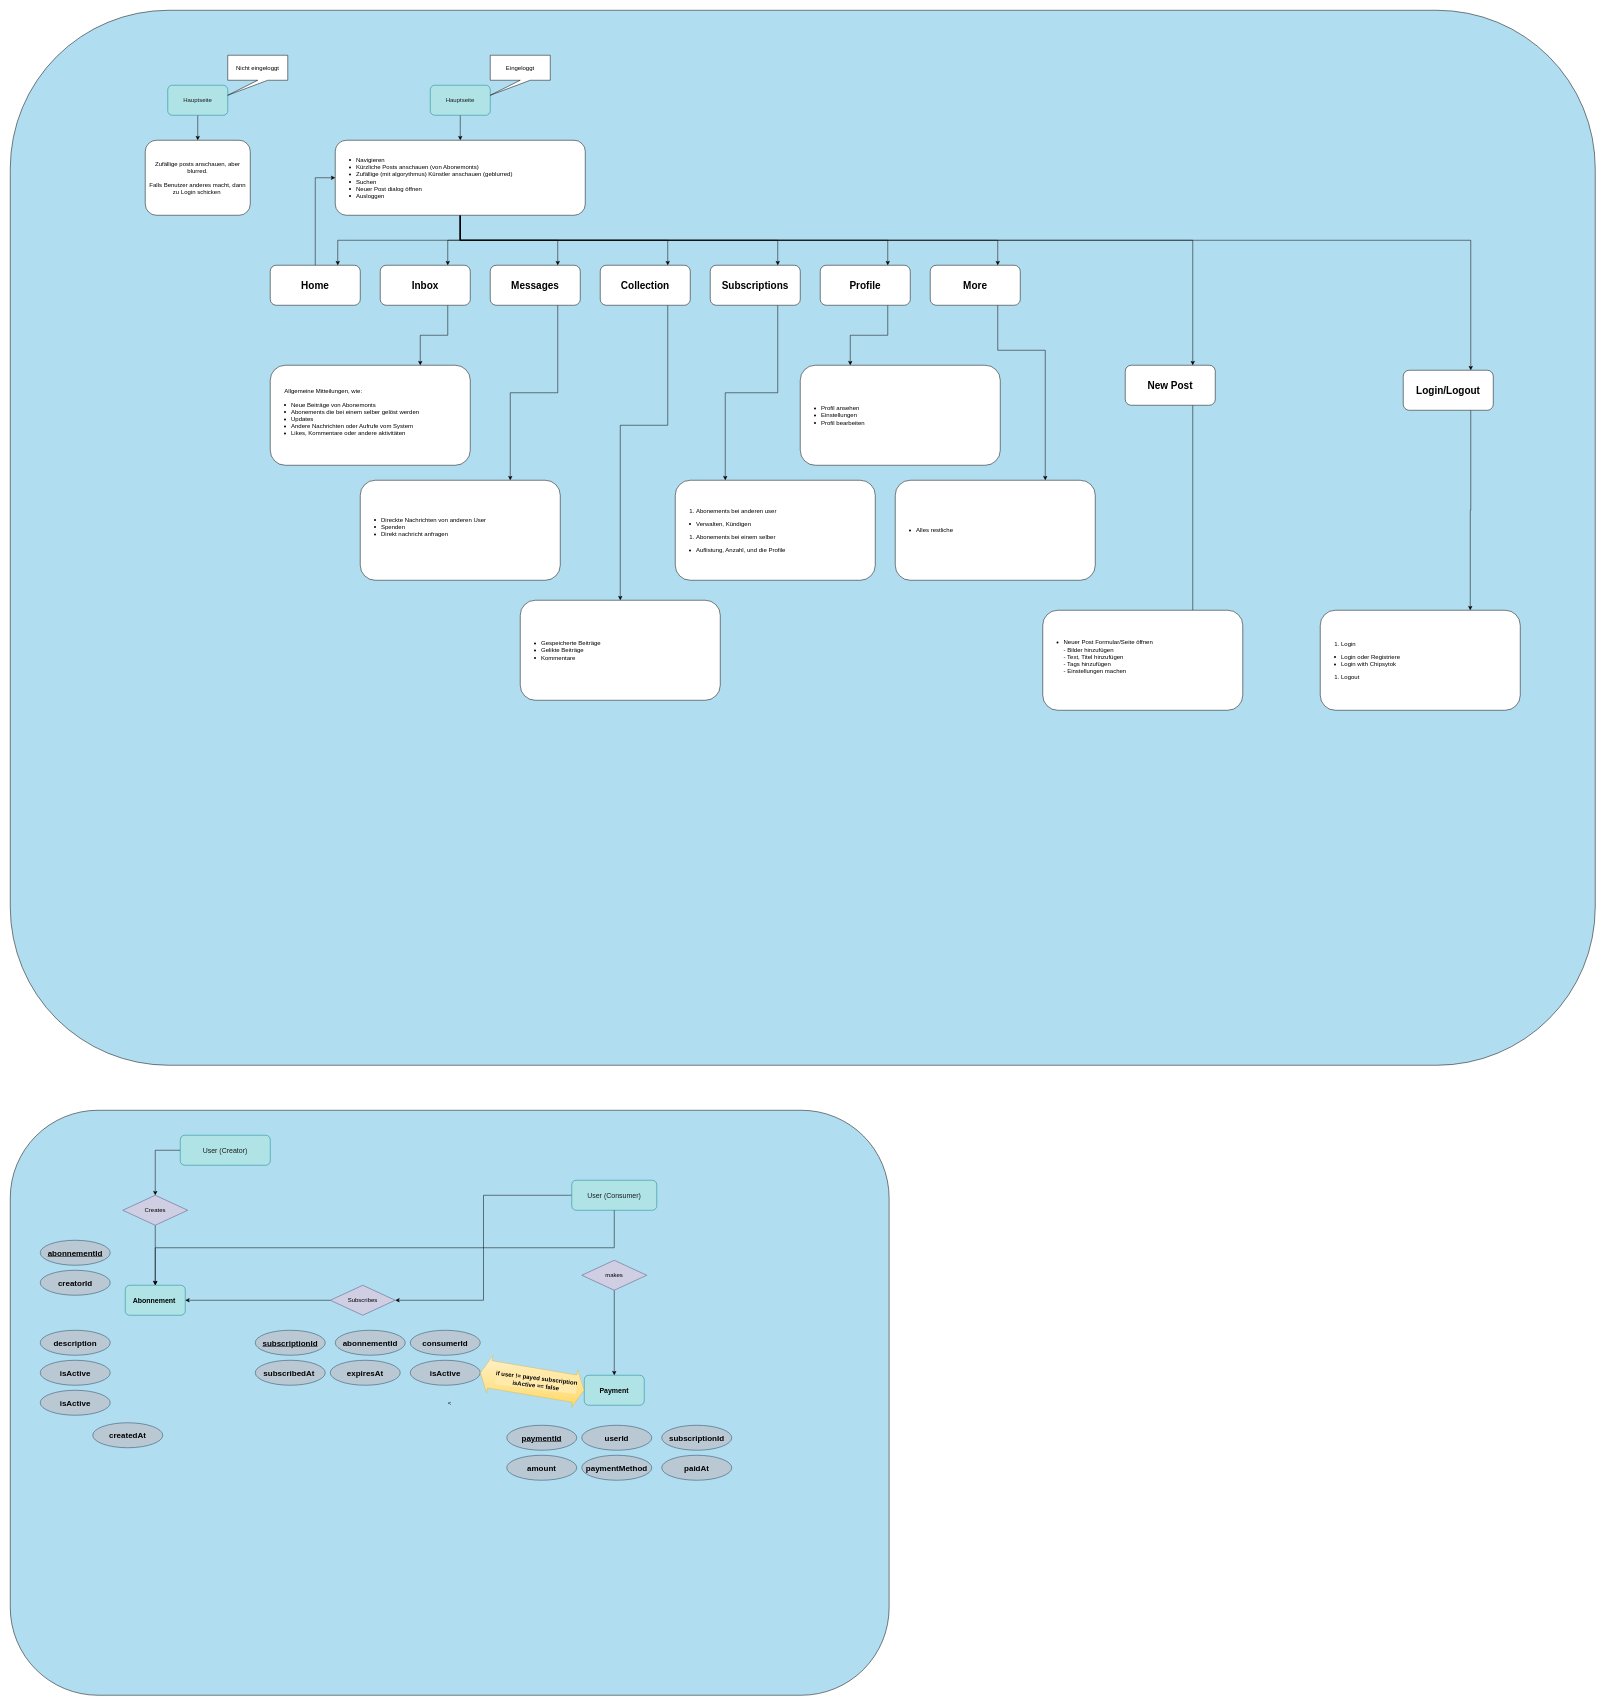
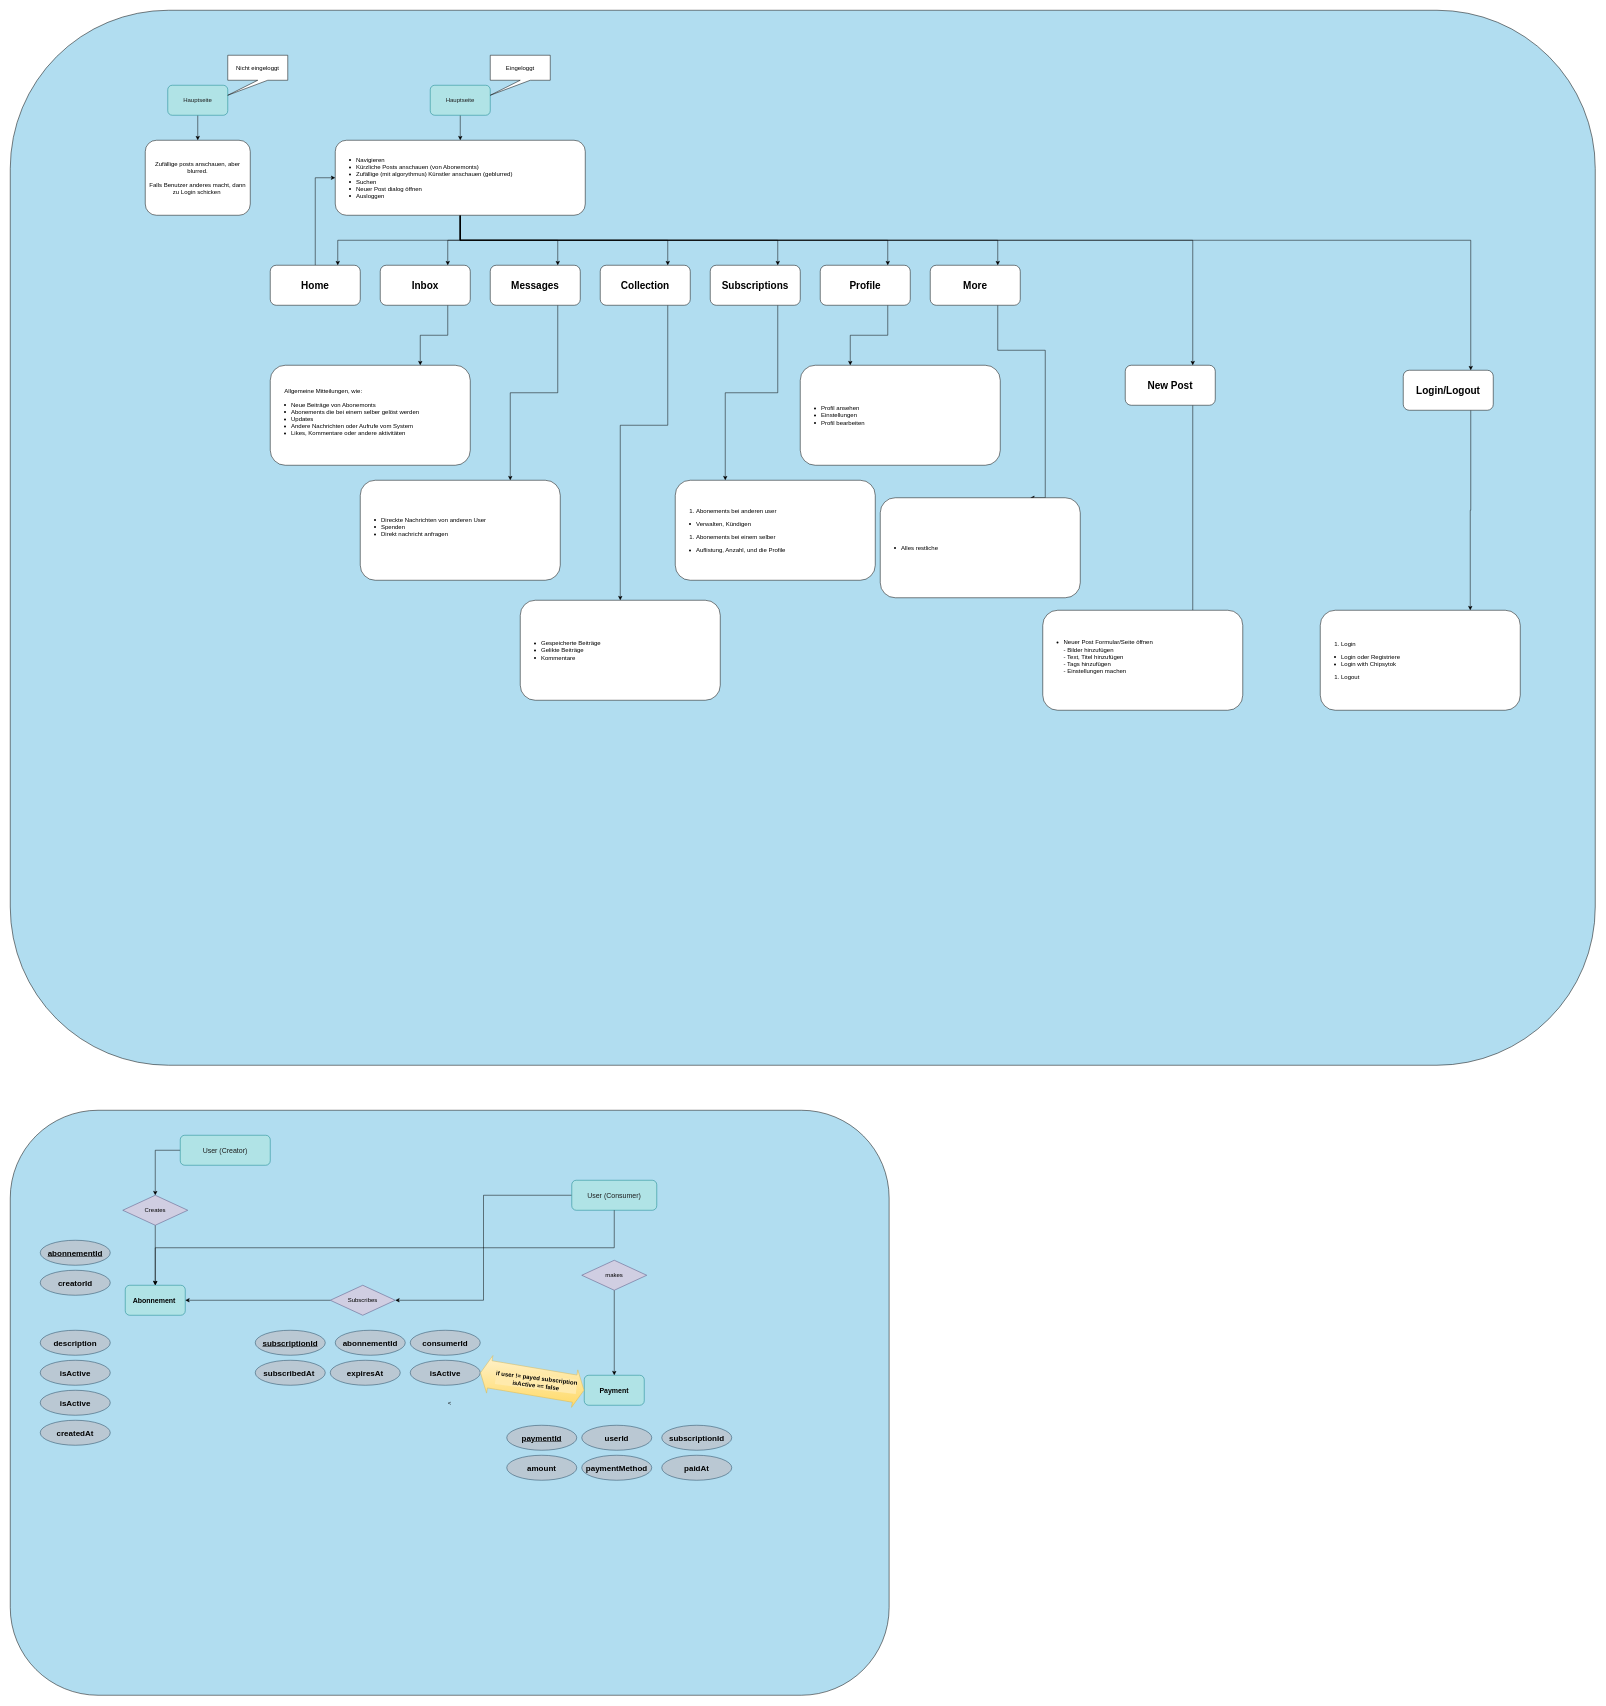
(995, 530) -> (980, 548)
(128, 1435) -> (75, 1433)
